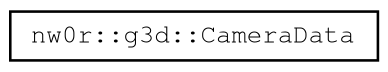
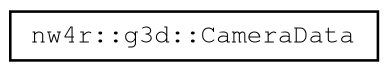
(194, 36) -> (194, 36)
